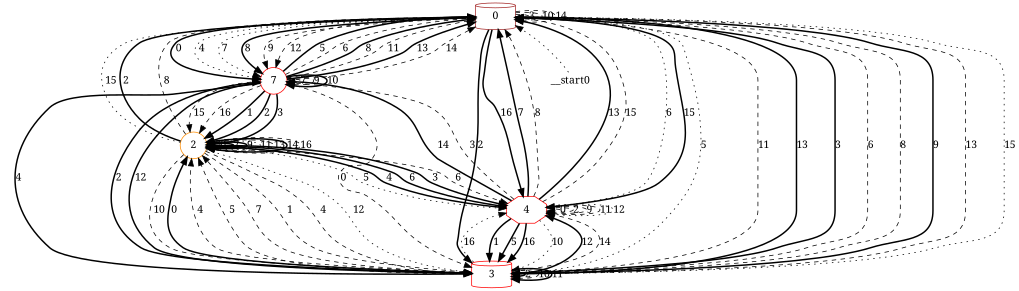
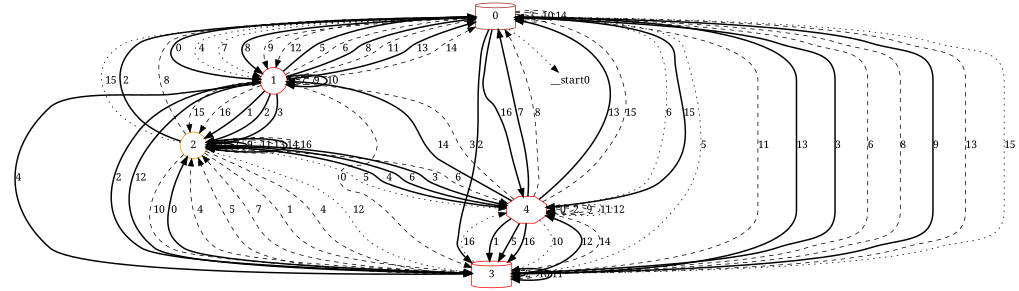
(547, 49) -> (532, 47)
(274, 81) -> (274, 81)
